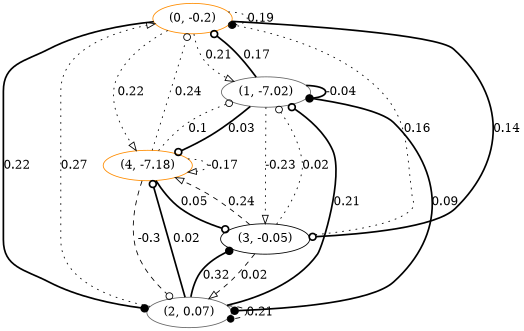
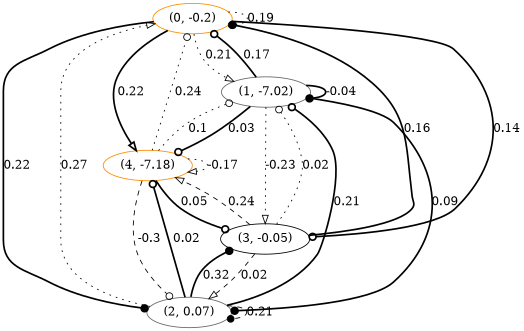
(117, 78) -> (117, 78)
(400, 121) -> (400, 121)
